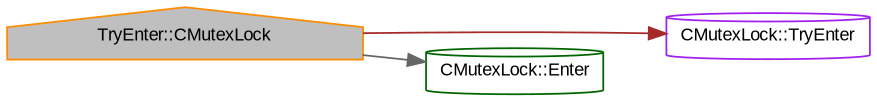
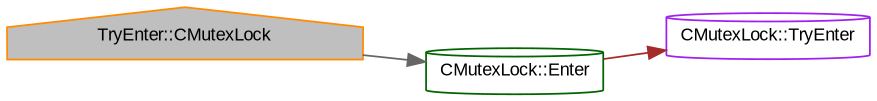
(506, 32) -> (626, 56)
